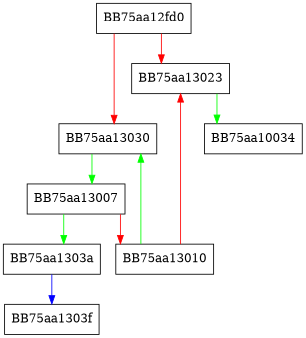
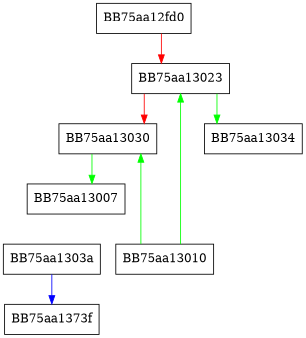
(114, 74) -> (144, 104)
(253, 139) -> (253, 139)
(181, 173) -> (181, 173)
(64, 225) -> none
(120, 225) -> none
(52, 319) -> (52, 319)
